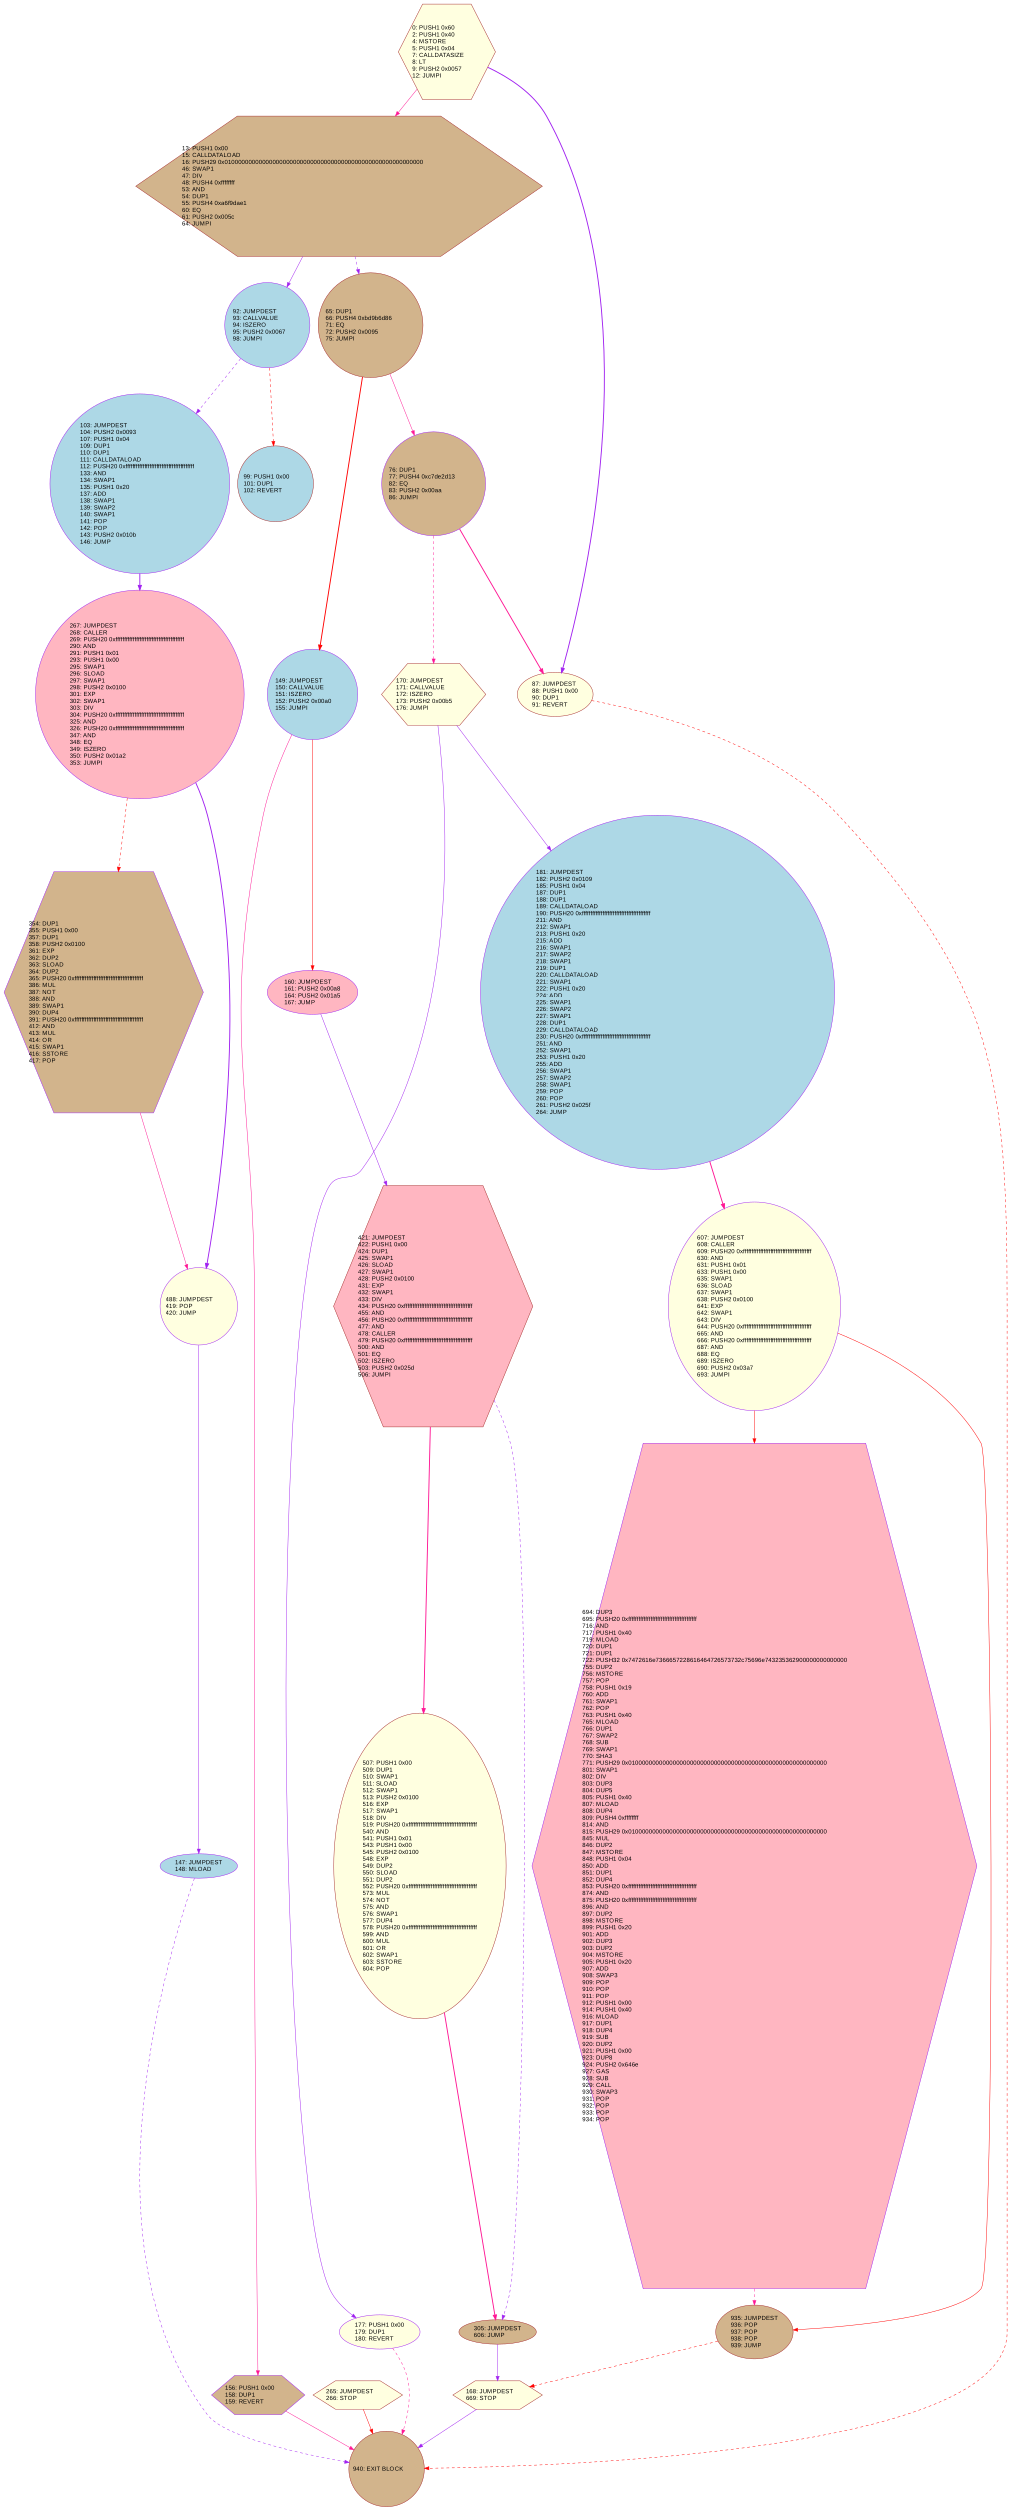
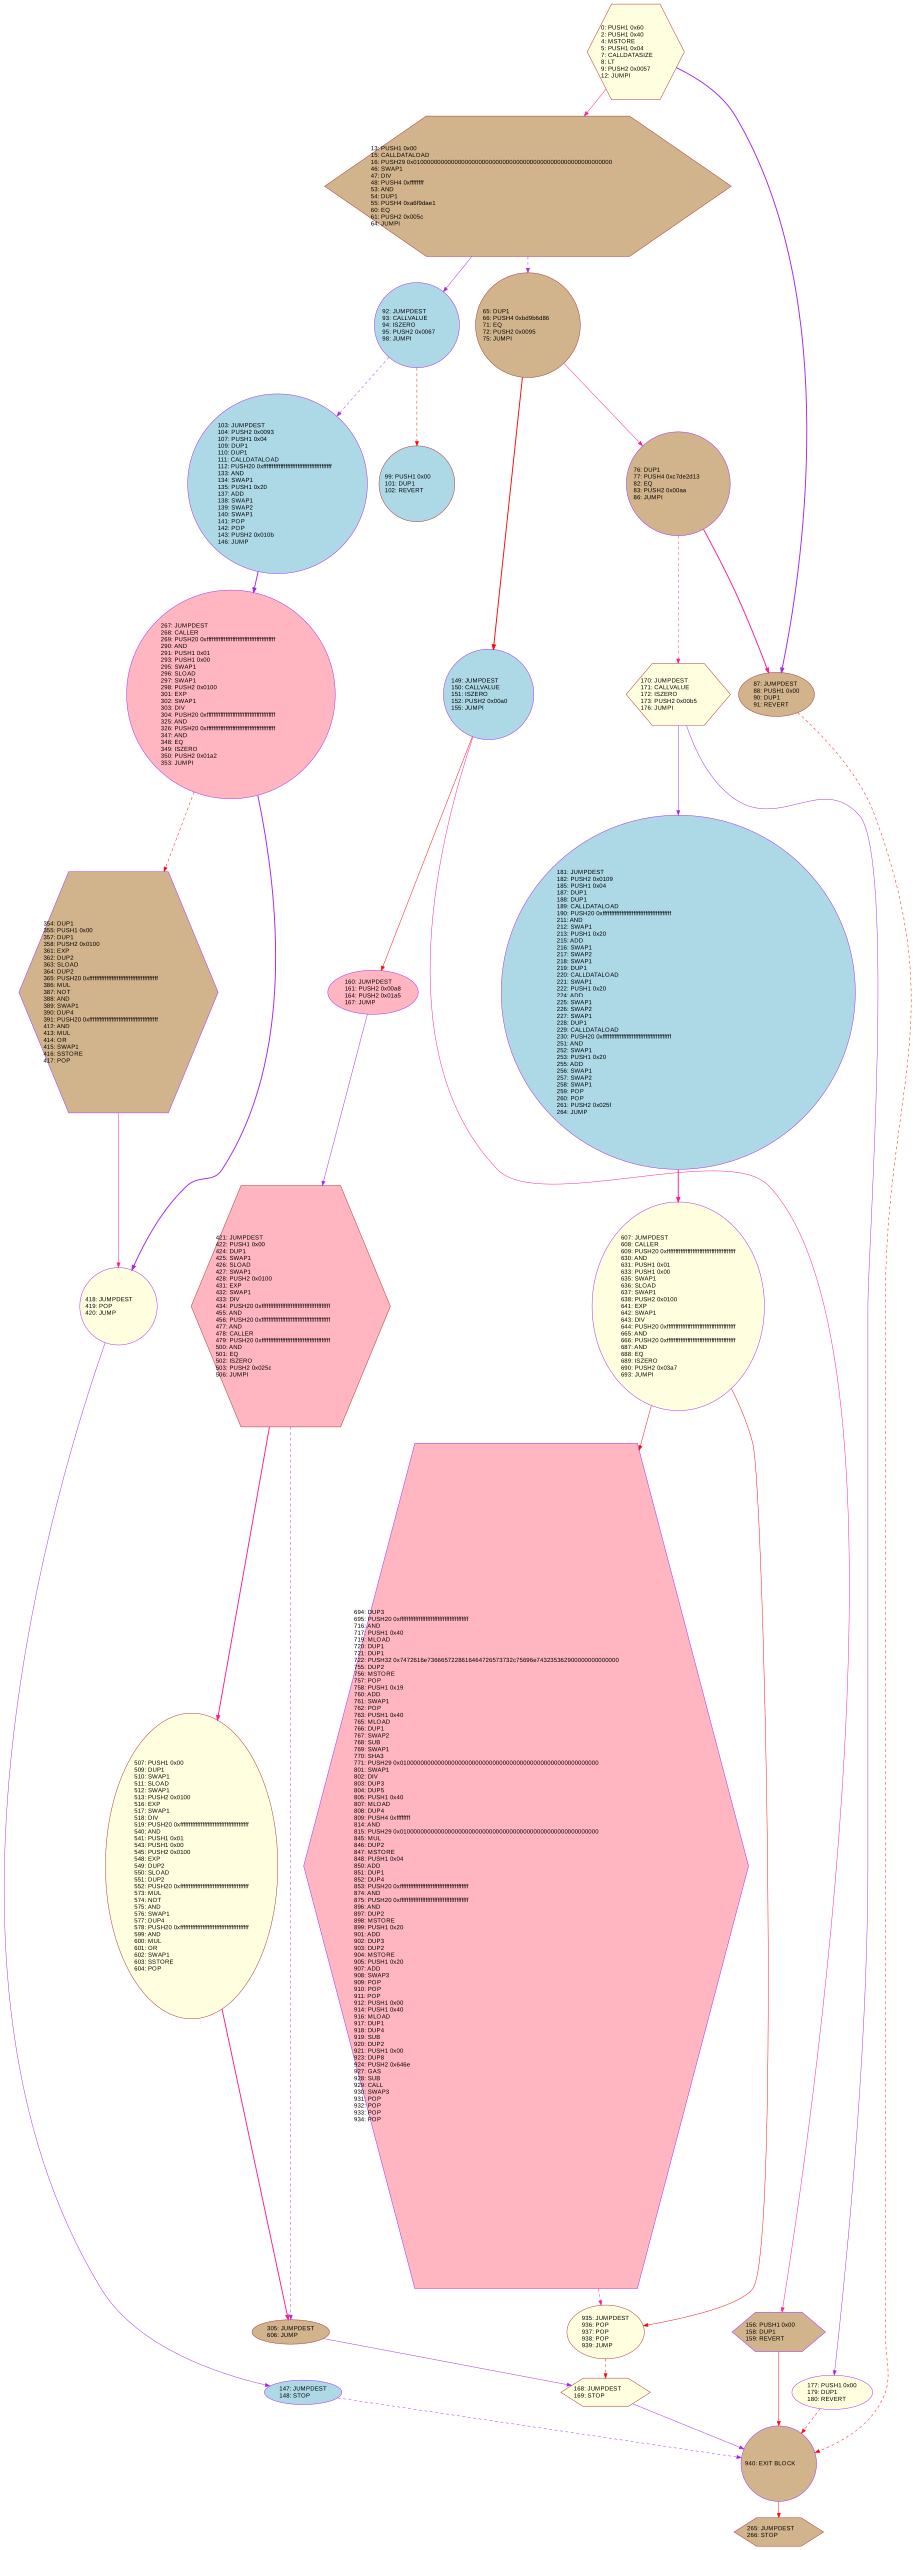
(555, 694) -> (776, 694)
(199, 1306) -> (119, 1306)
(199, 1866) -> (303, 2392)
(754, 2332) -> (606, 2332)
(409, 2387) -> (812, 2419)
(358, 2395) -> (779, 2532)
(498, 2395) -> (606, 2392)
(367, 2419) -> (779, 2507)
(318, 2429) -> (779, 2386)
(387, 2469) -> (779, 2464)
